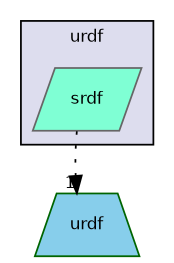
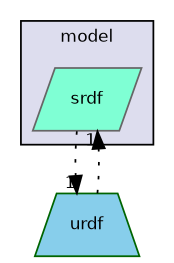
(87, 37) -> (87, 37)
none -> (99, 171)
